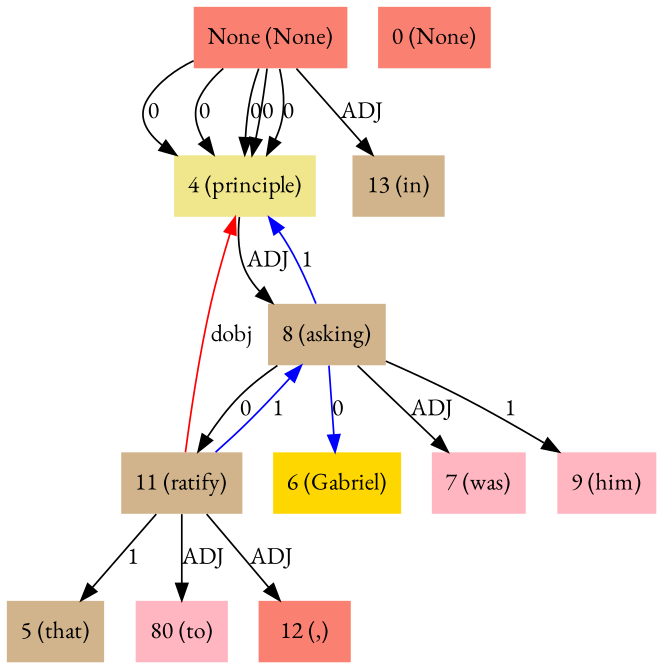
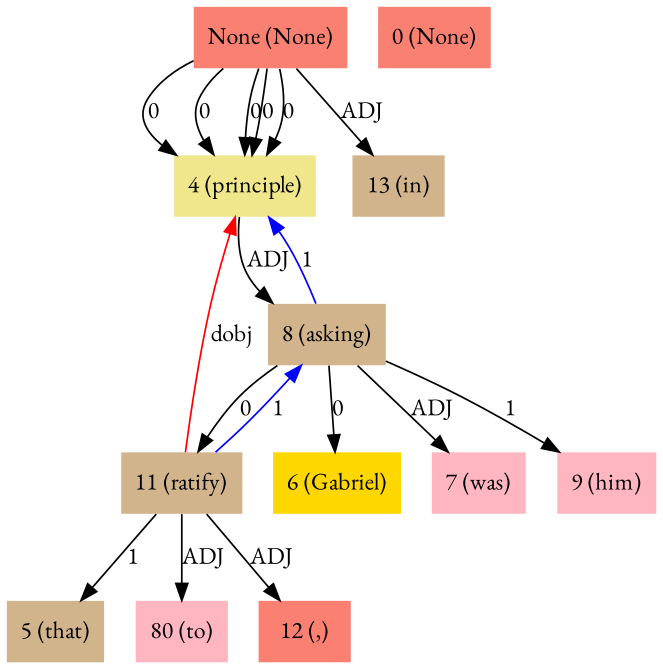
(331, 400) -> (331, 400)
